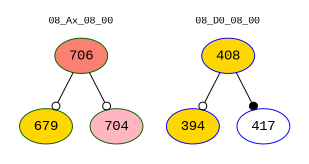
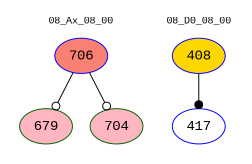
(81, 56) -> (81, 56)
(46, 126) -> (46, 126)
(193, 126) -> none
